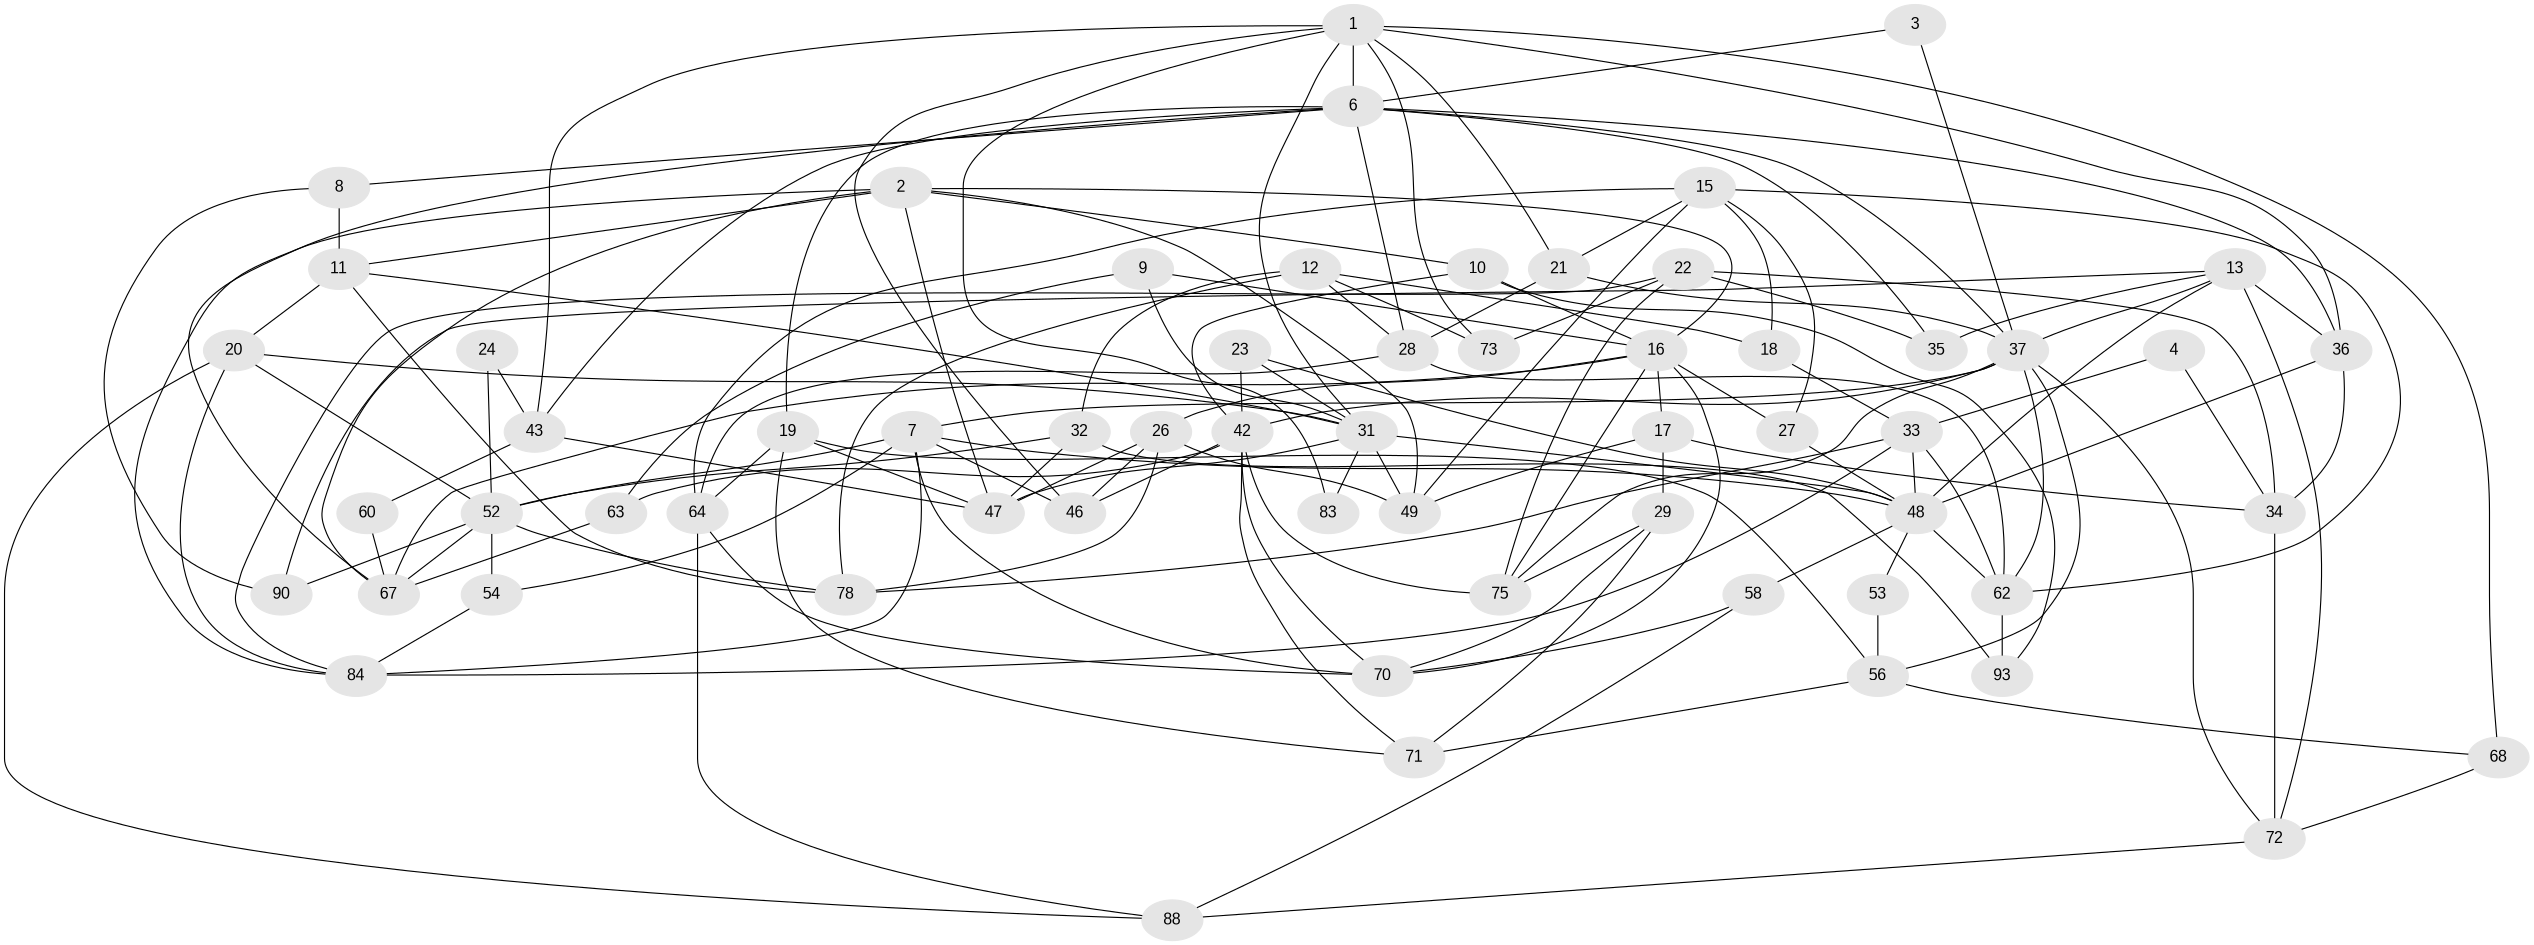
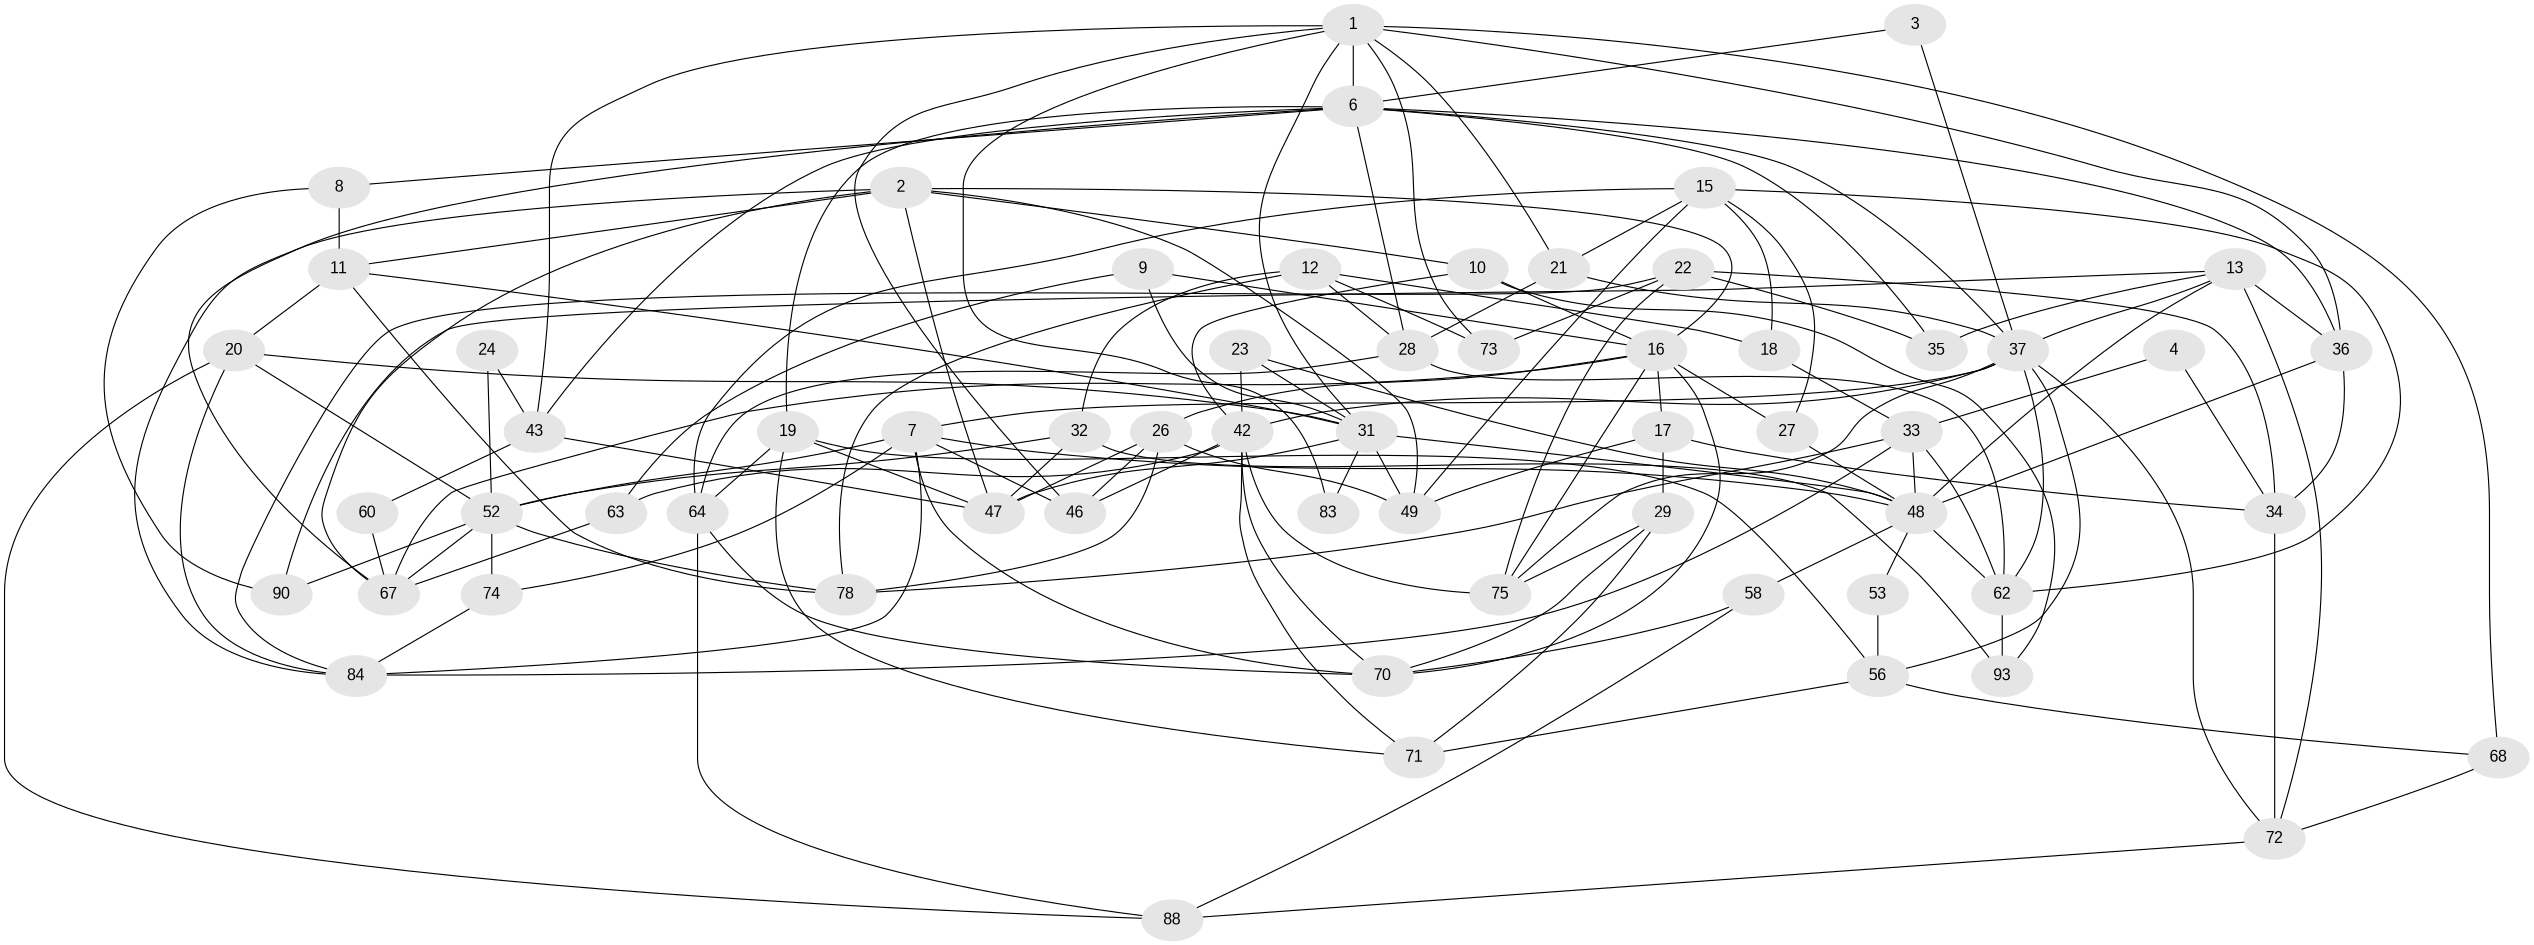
(492, 595) -> (492, 595)
